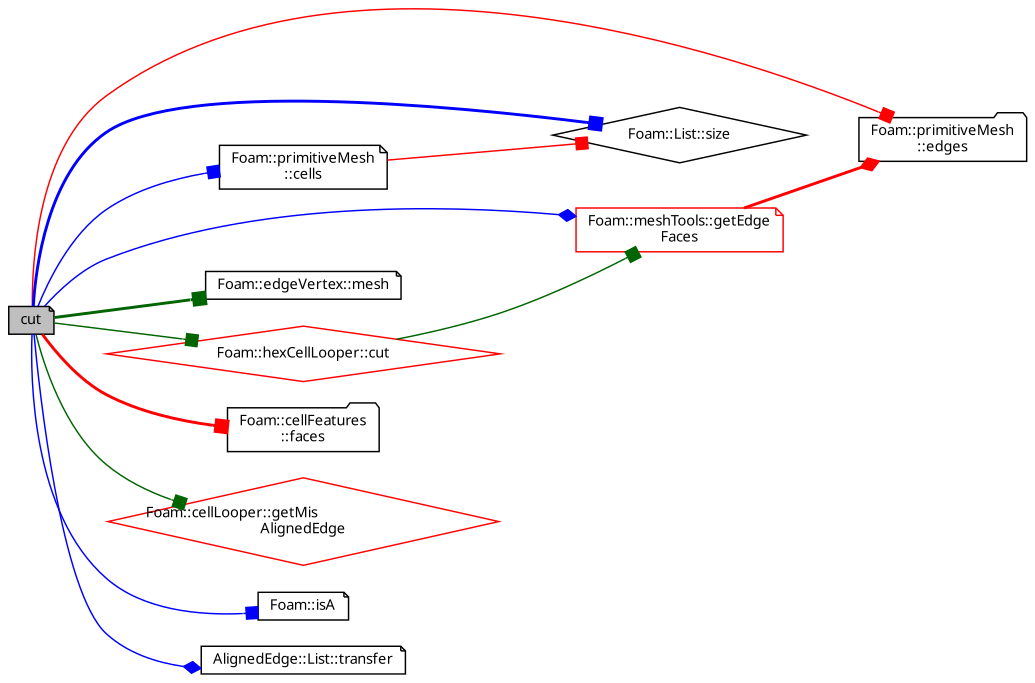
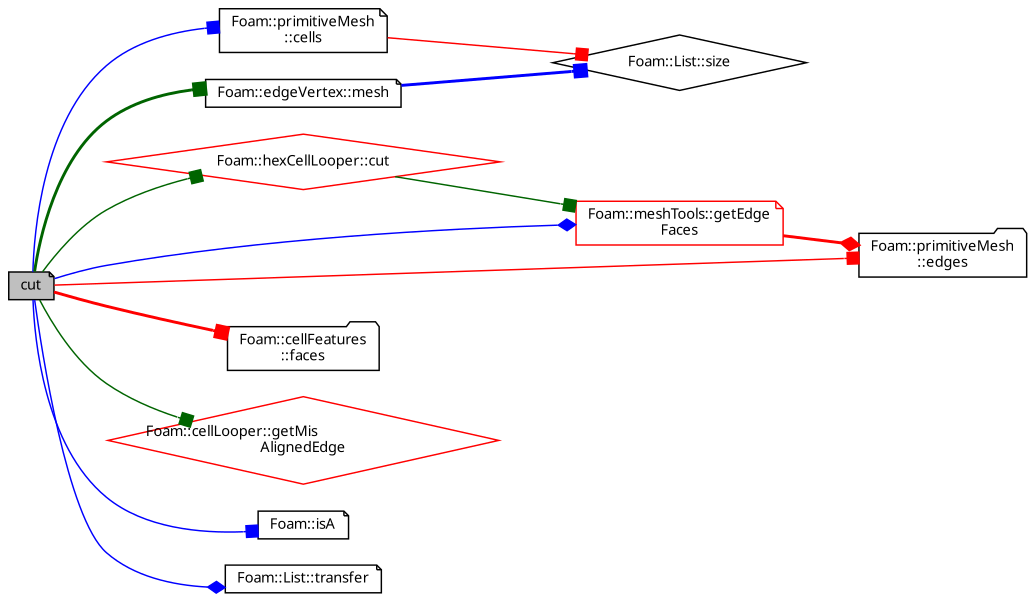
(248, 102) -> (487, 78)
(303, 660) -> (303, 579)
